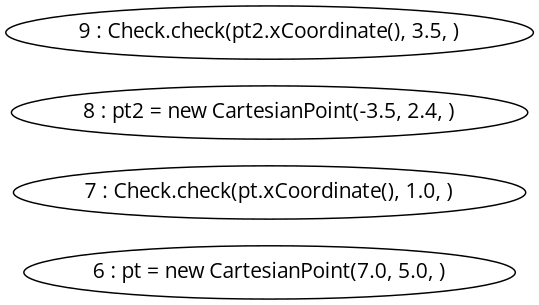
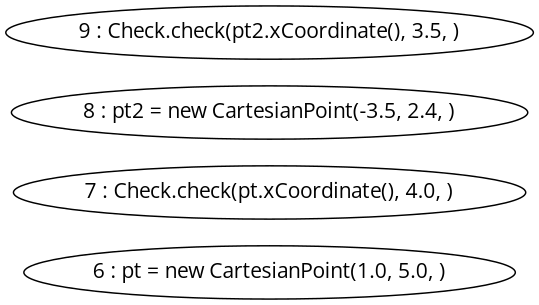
(270, 192) -> (270, 192)
(270, 272) -> (270, 272)
